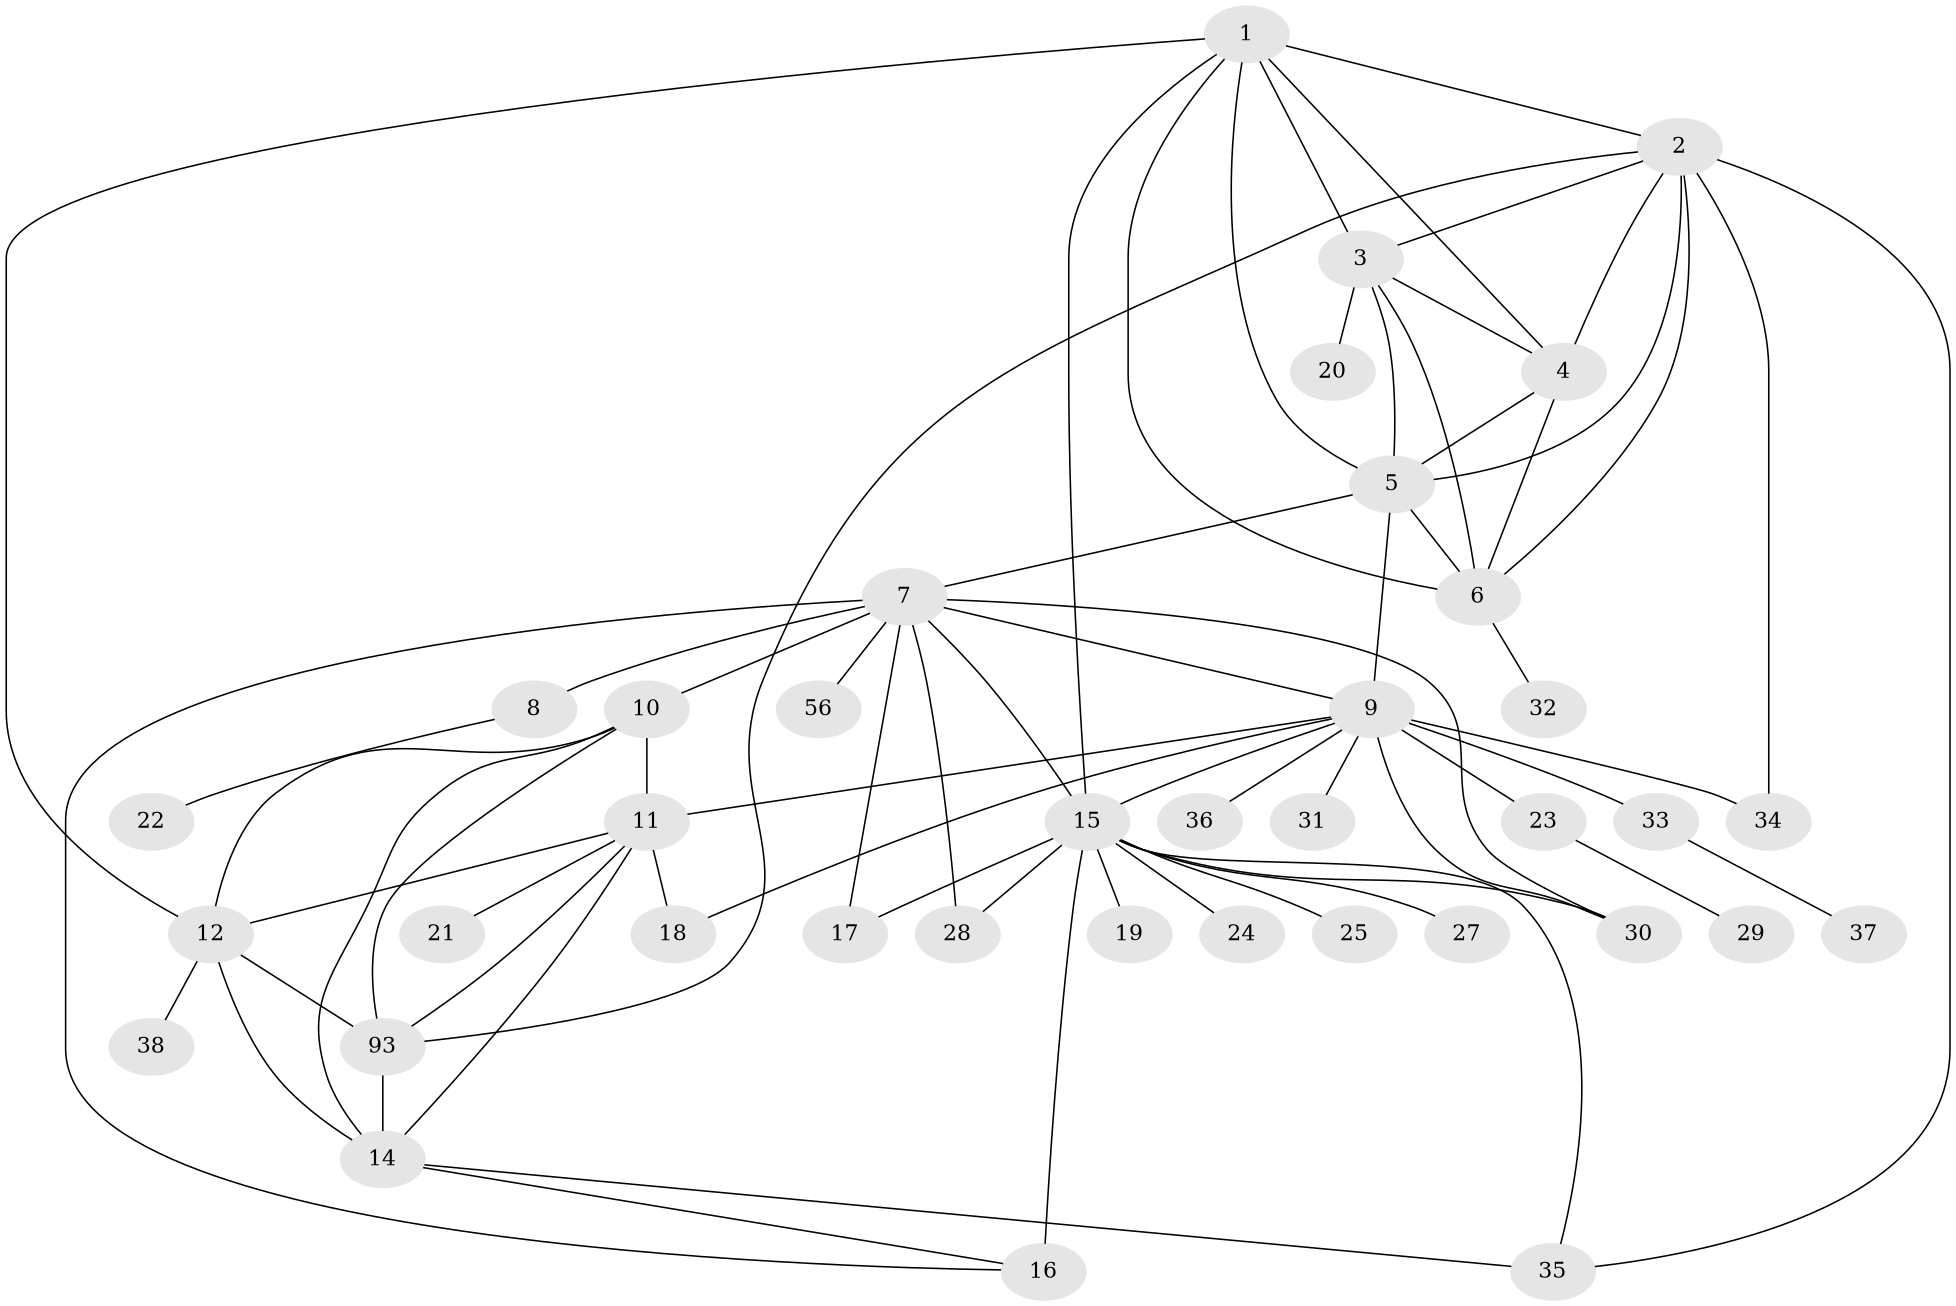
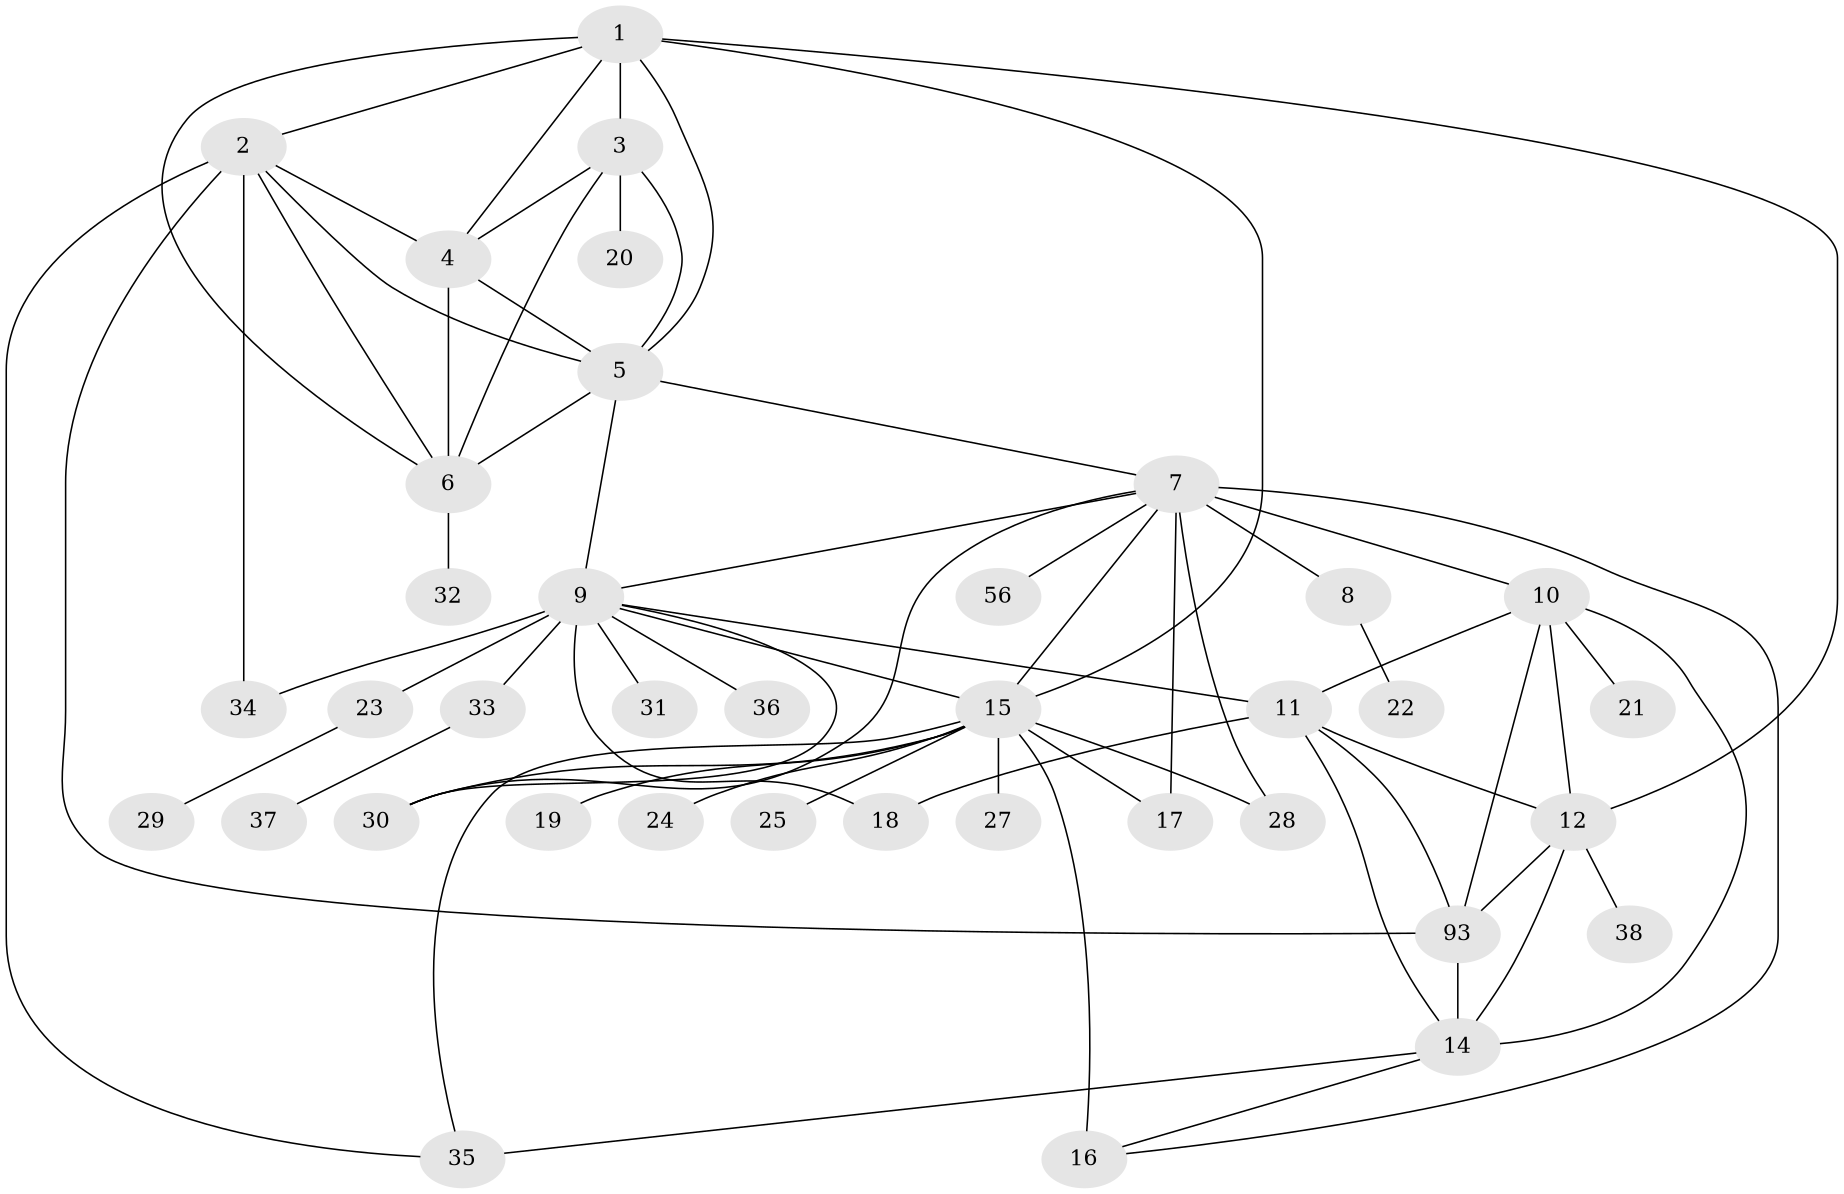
(1520, 203) -> none
(544, 878) -> (1590, 653)
